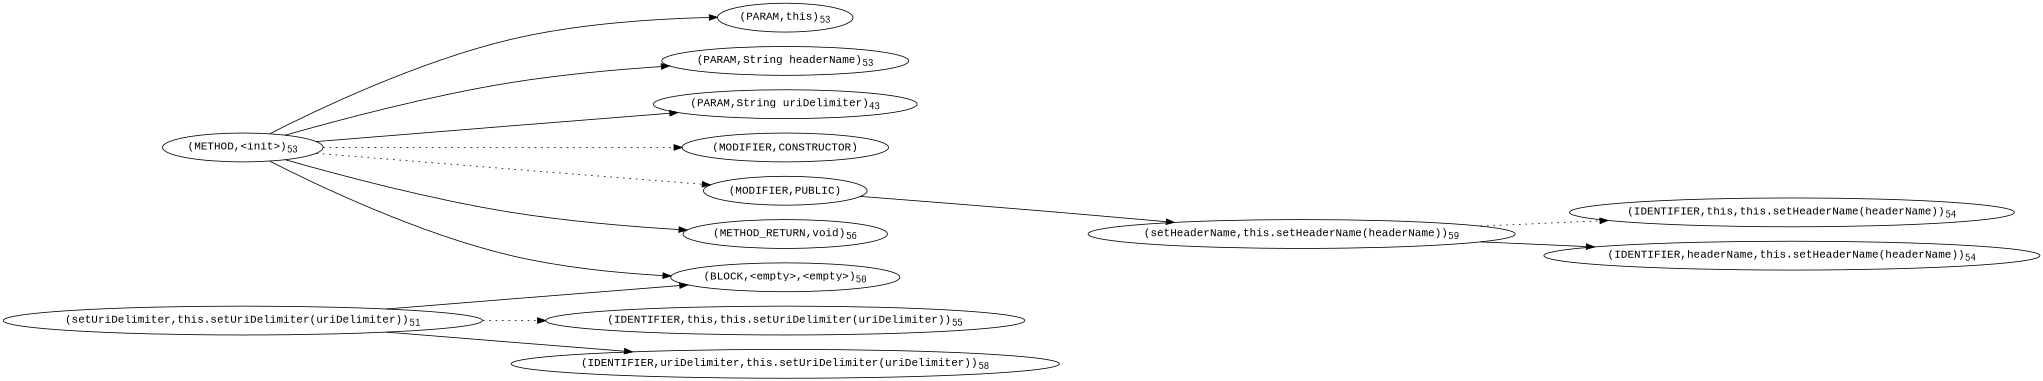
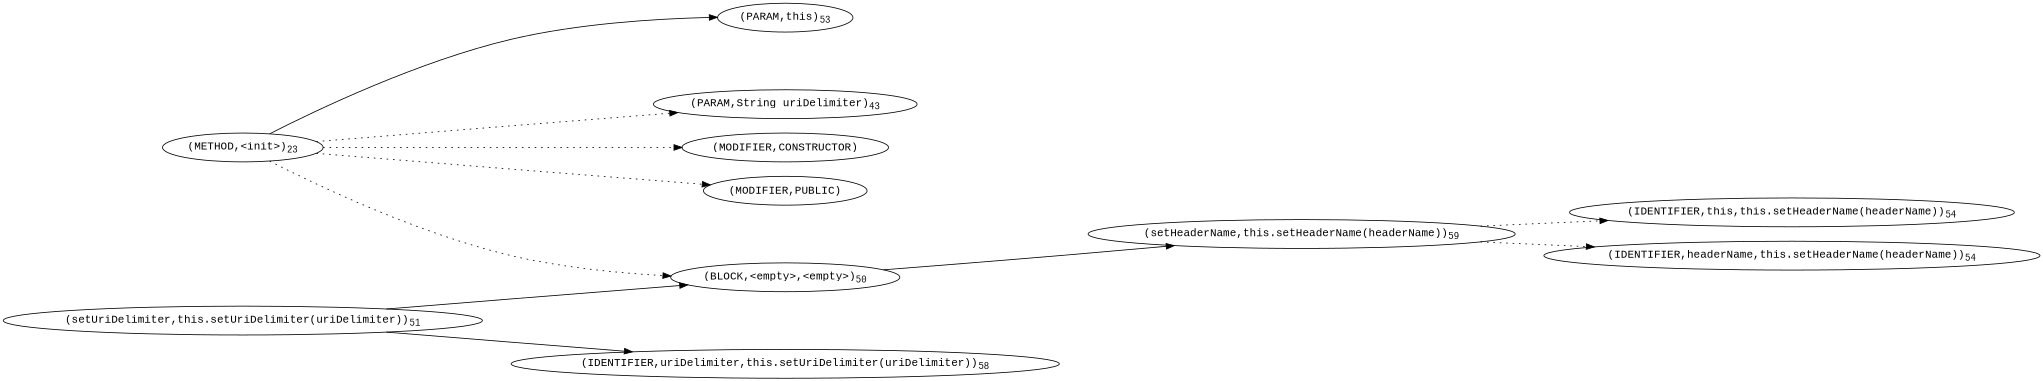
(785, 61) -> none
(493, 127) -> (493, 127)
(293, 146) -> (293, 146)
(1013, 209) -> (1025, 259)
(785, 234) -> none
(460, 241) -> (460, 241)
(1533, 244) -> (1533, 244)
(785, 321) -> none
